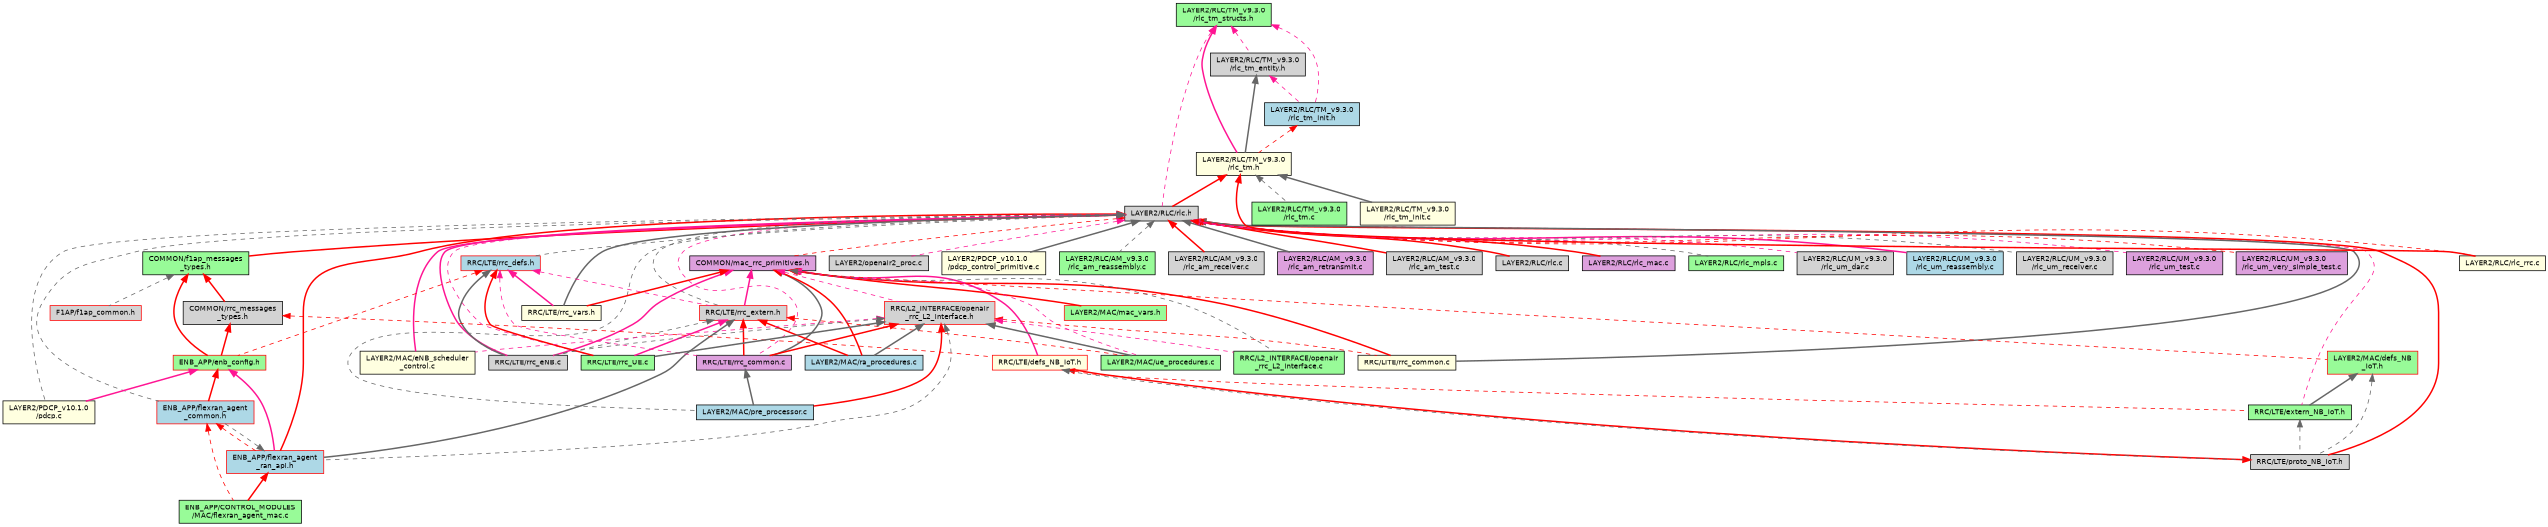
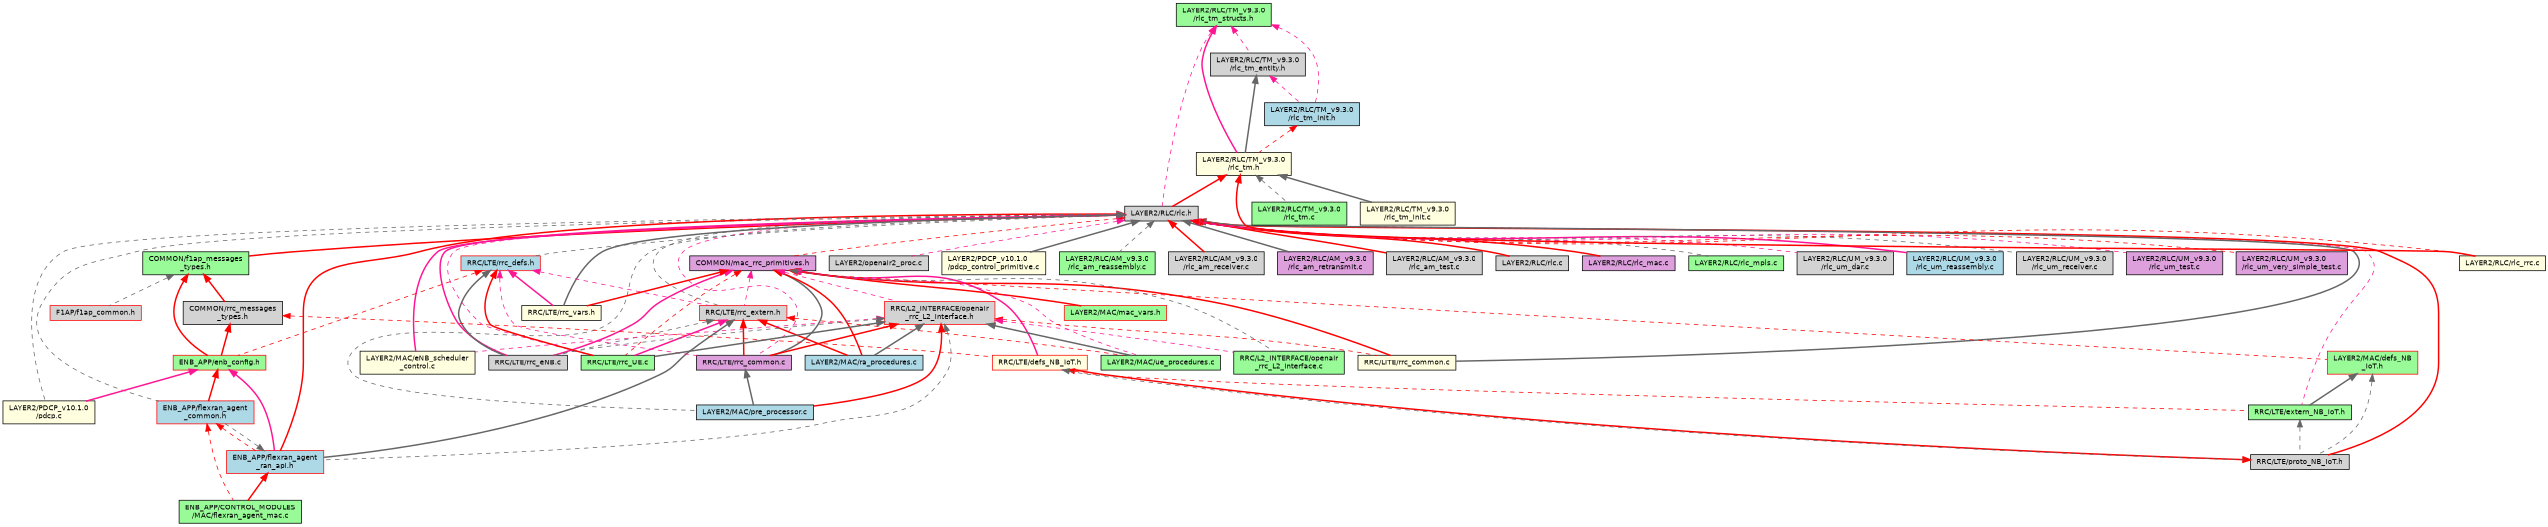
(747, 292) -> (747, 292)
none -> (678, 312)
